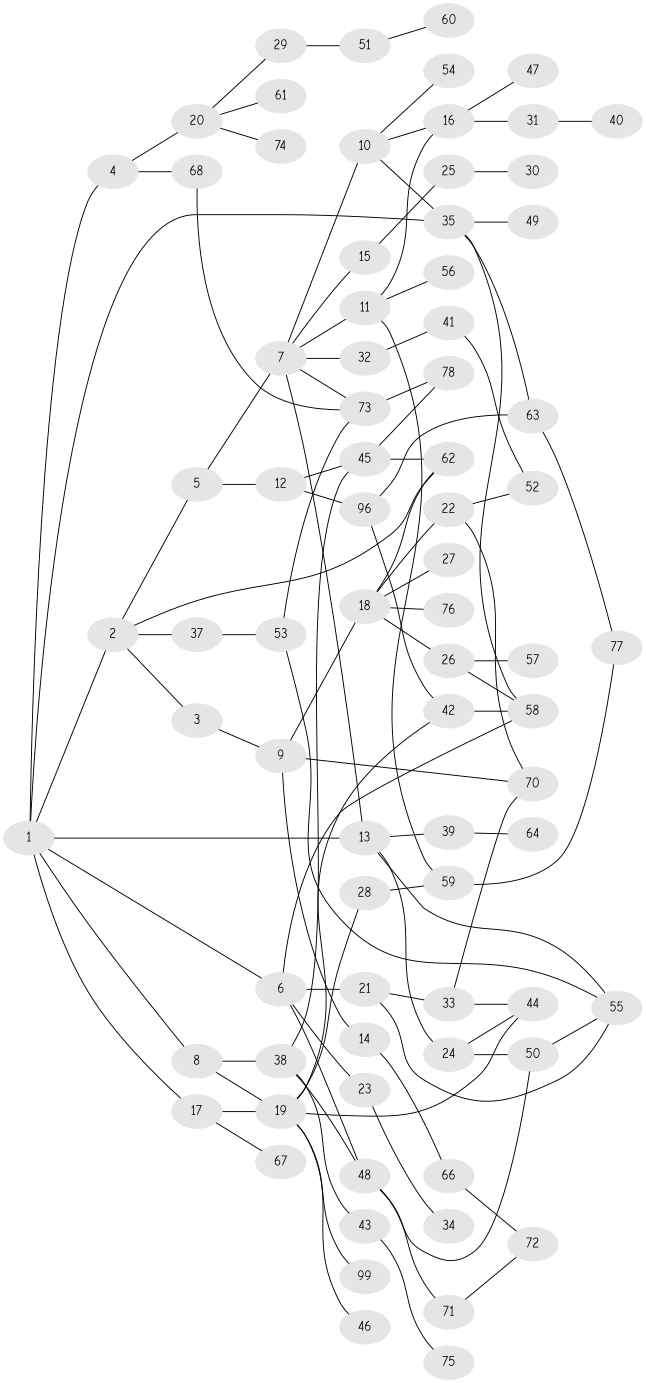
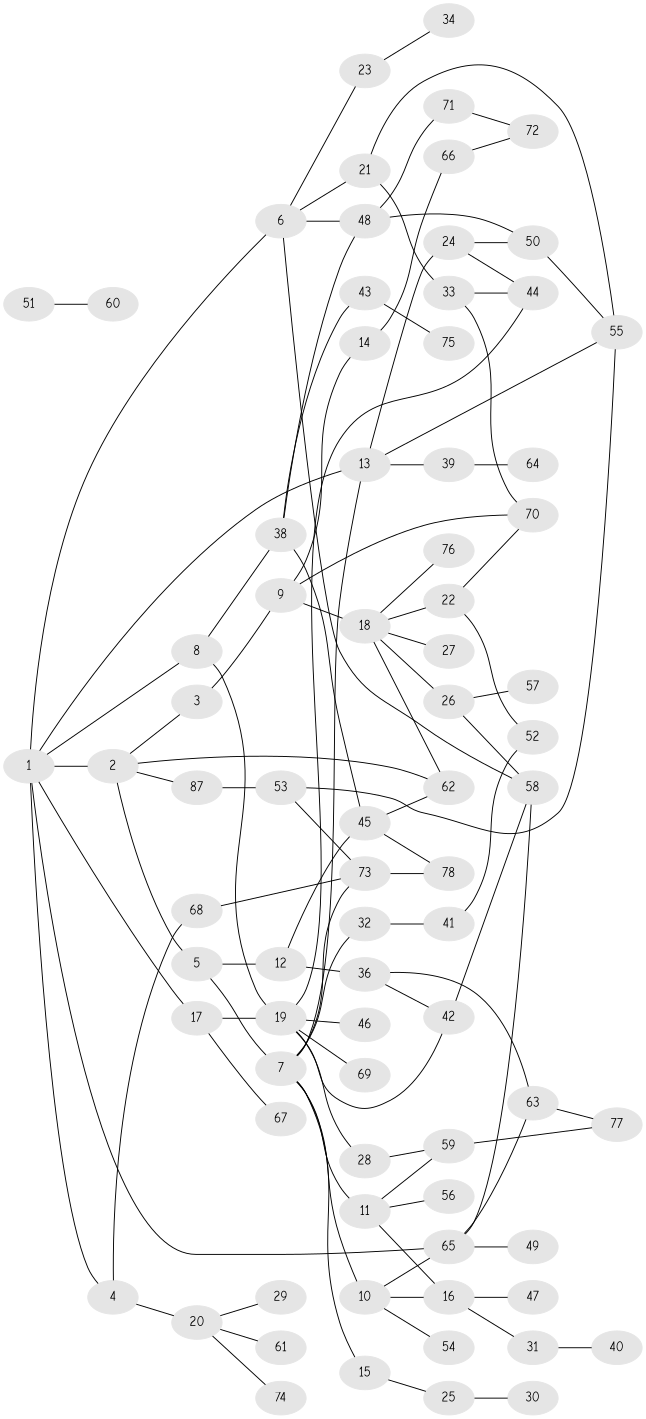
(323, 46) -> none
(449, 222) -> (449, 1247)
(365, 510) -> (365, 974)
(197, 635) -> (197, 788)
(365, 1277) -> (365, 1075)
